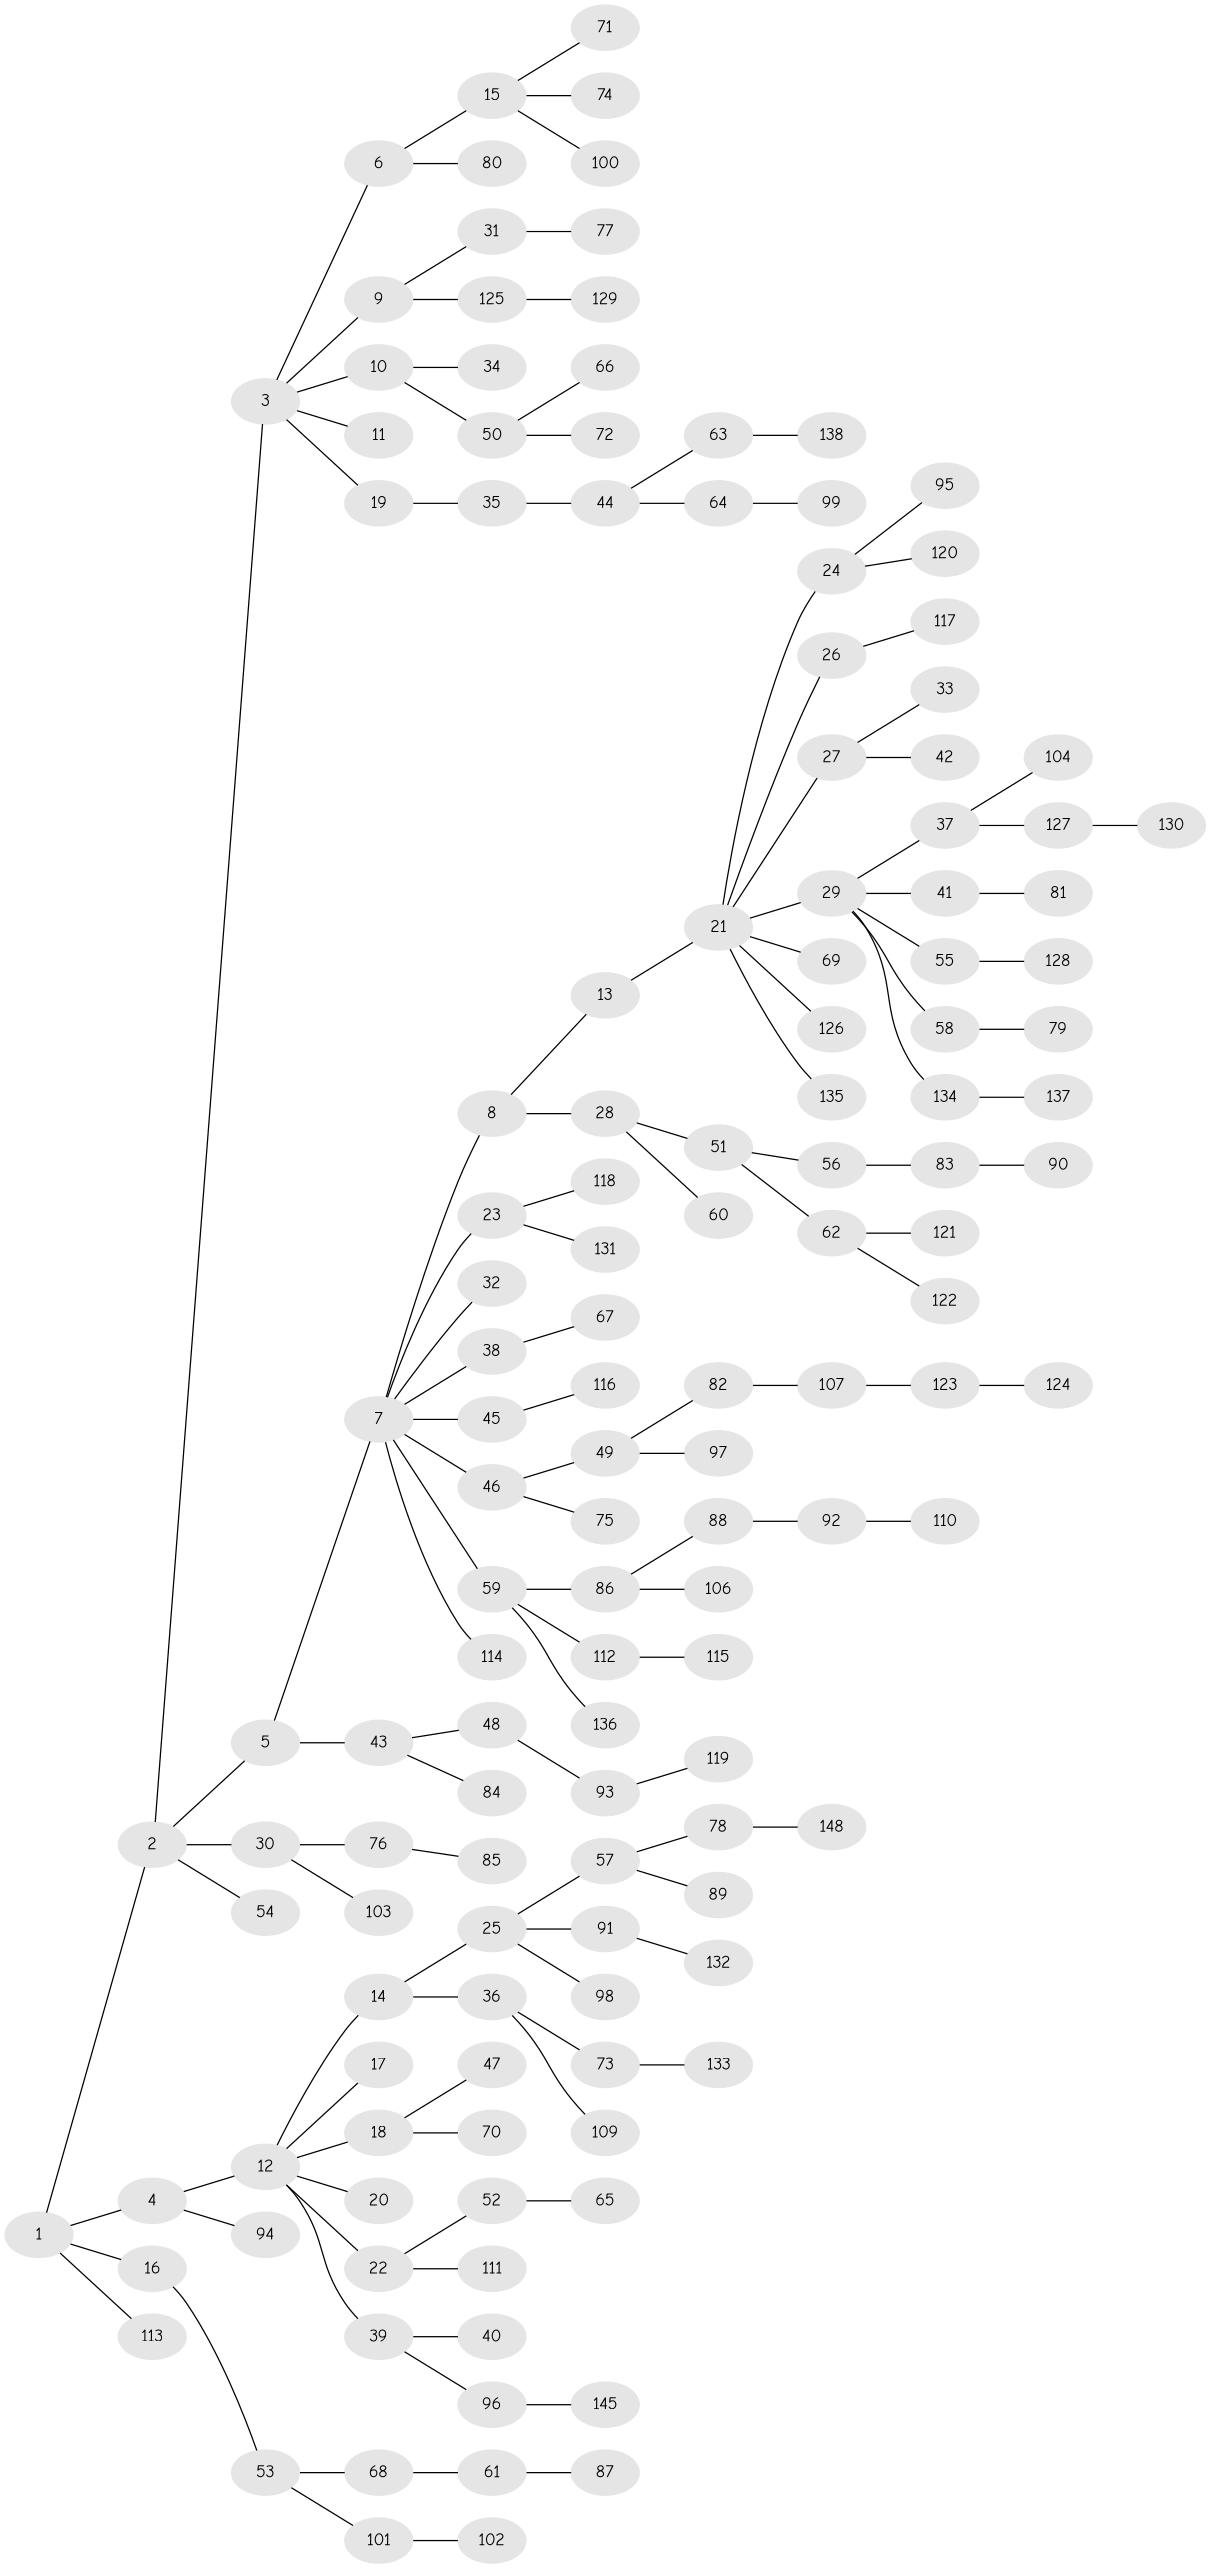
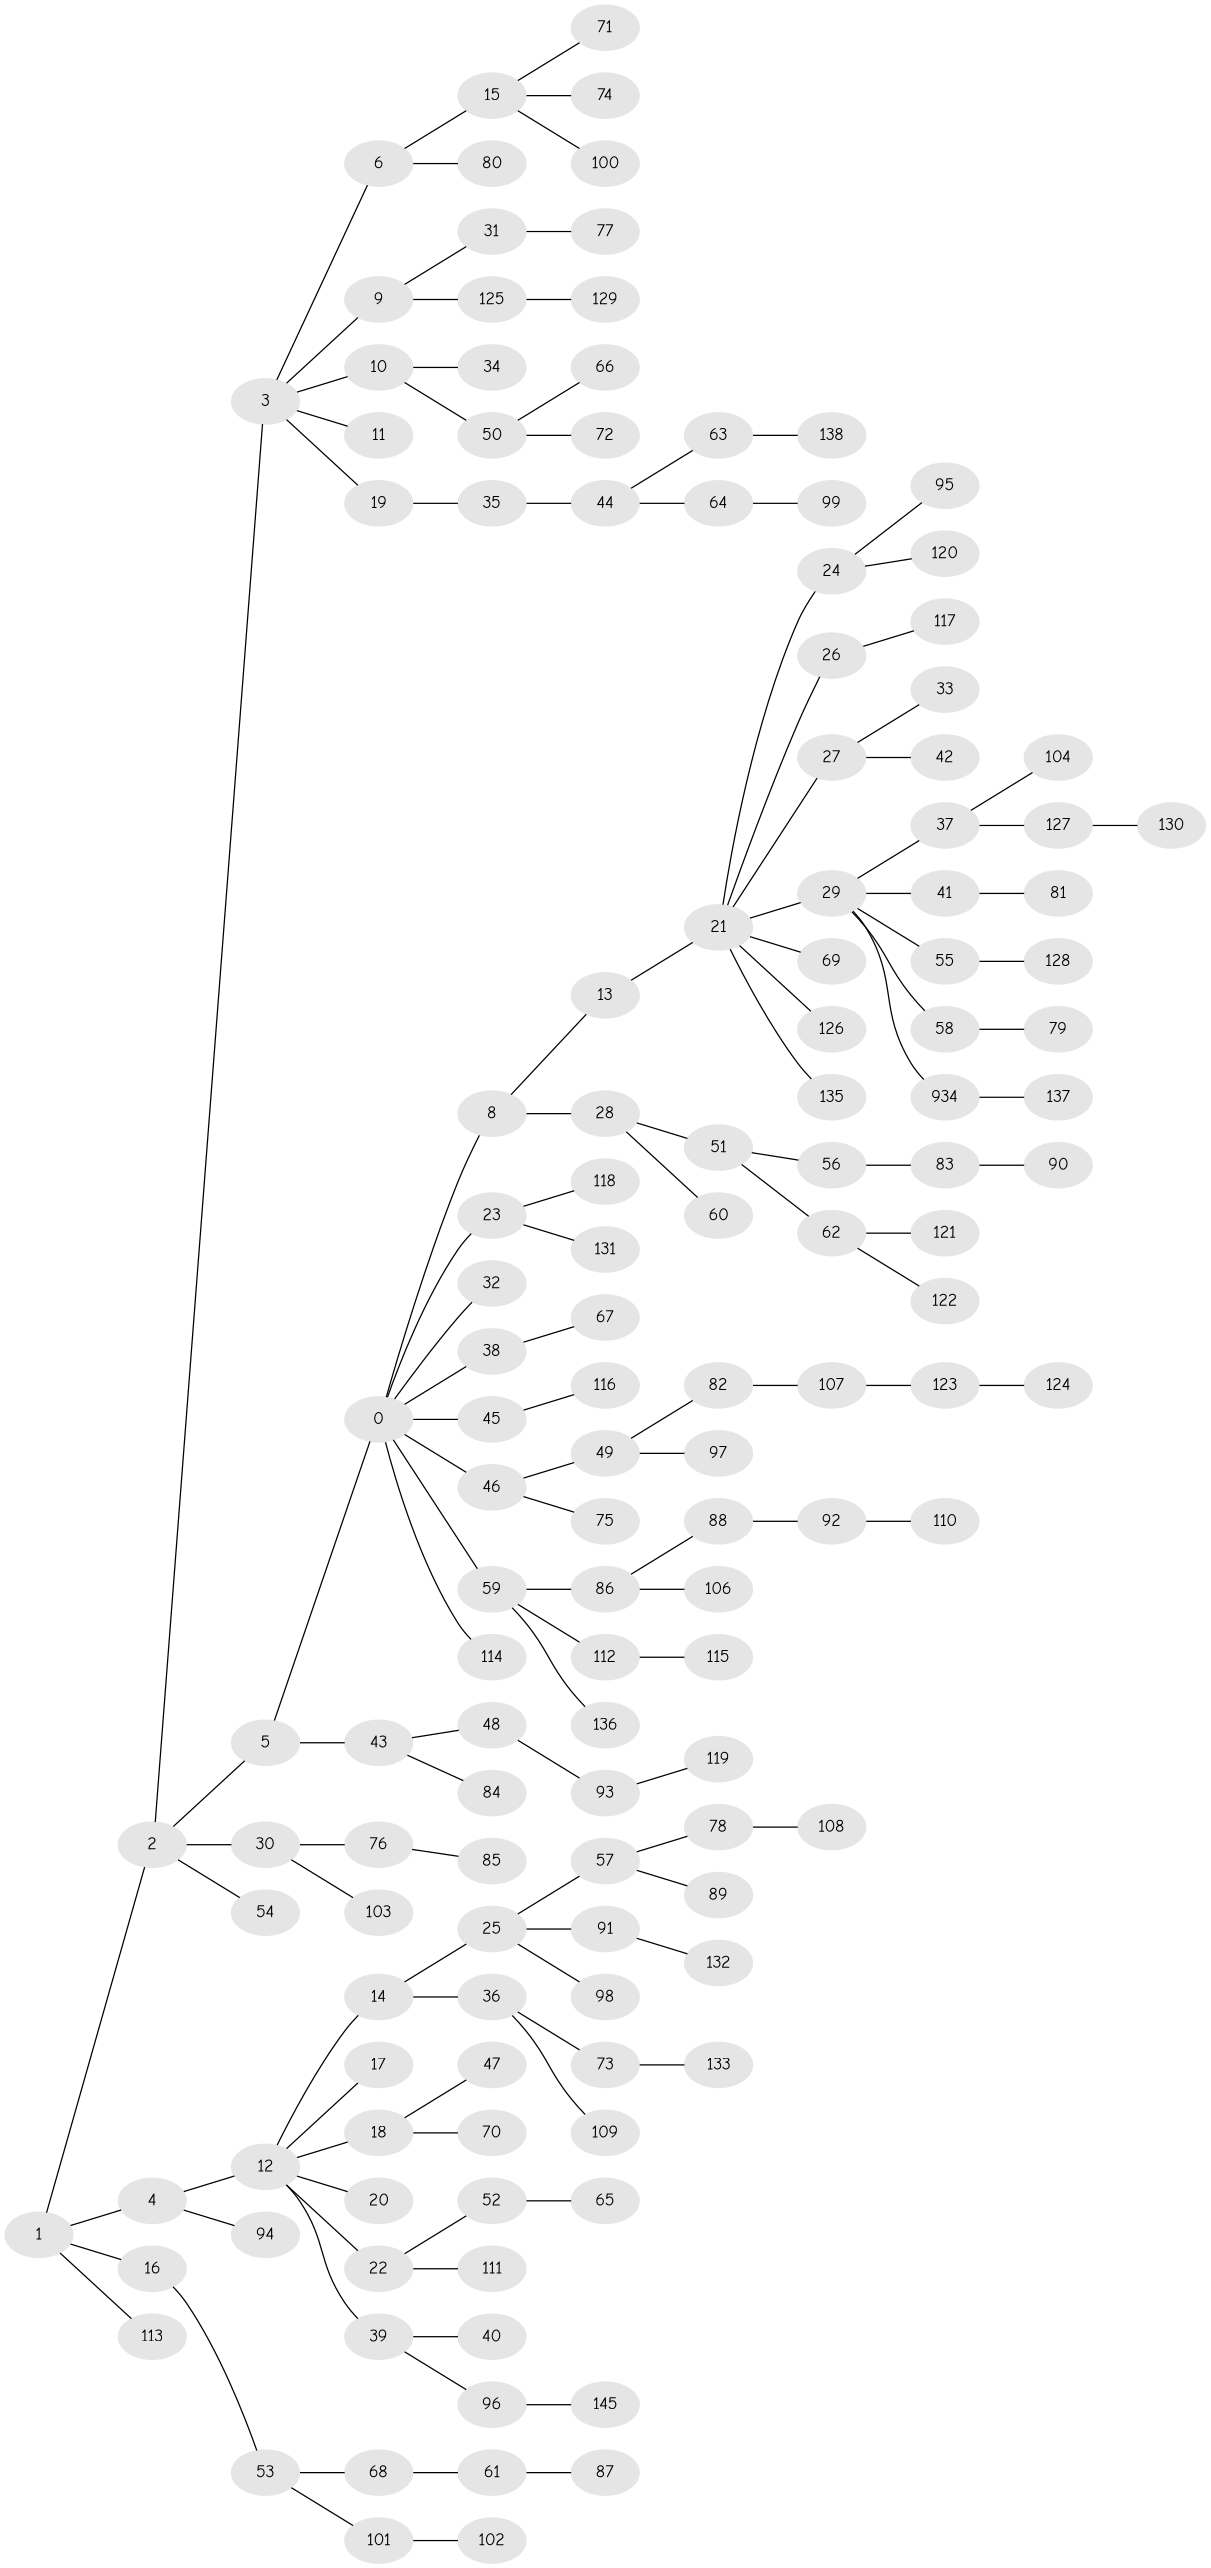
(945, 1097) -> (945, 1097)
(379, 1419) -> (379, 1419)
(832, 1827) -> (832, 1827)
